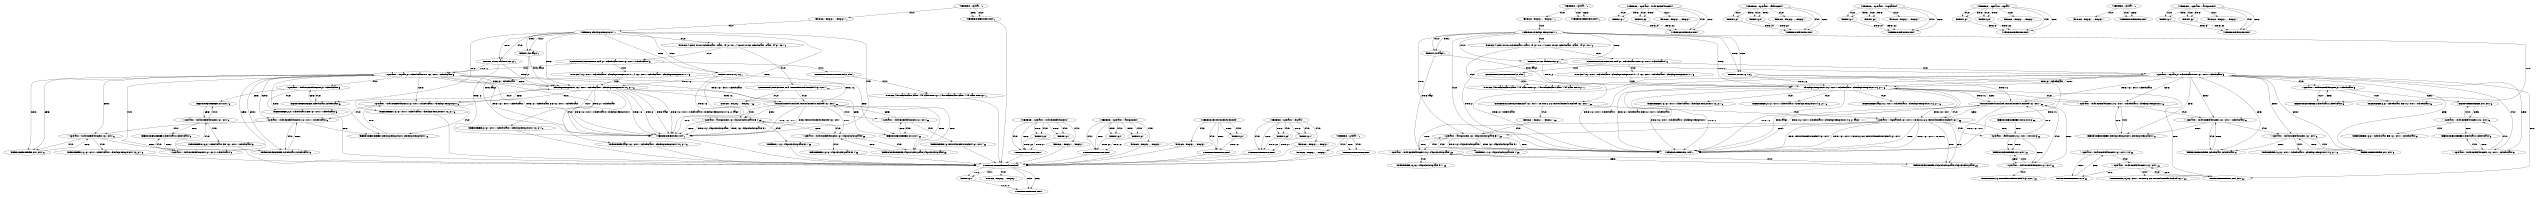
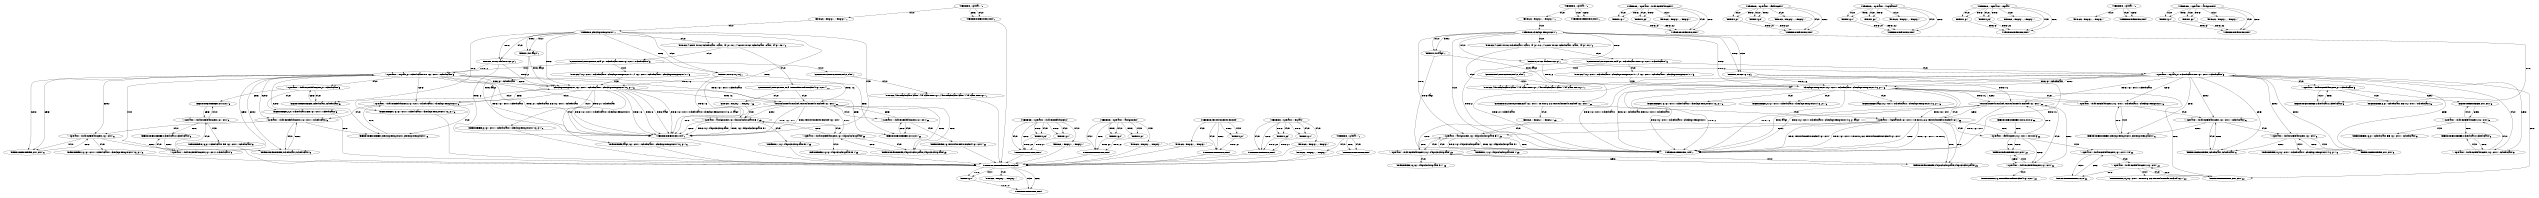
none -> (2060, 144)
